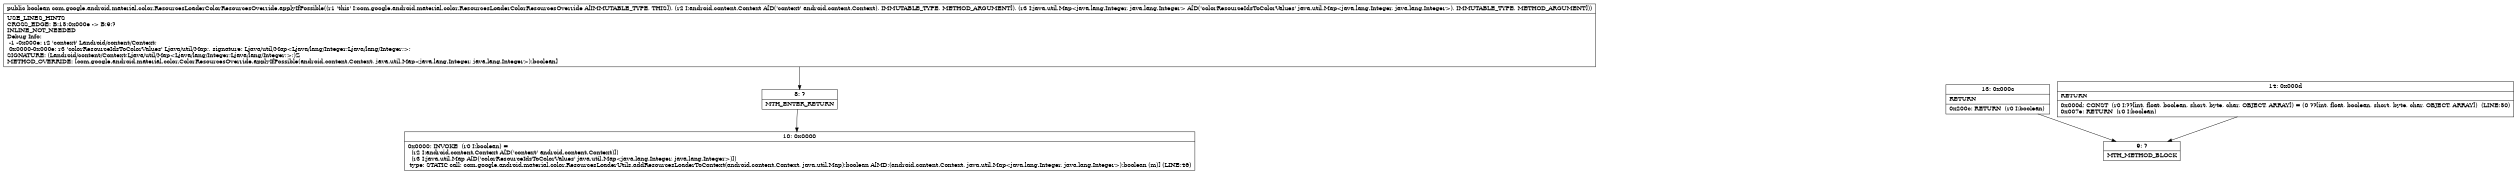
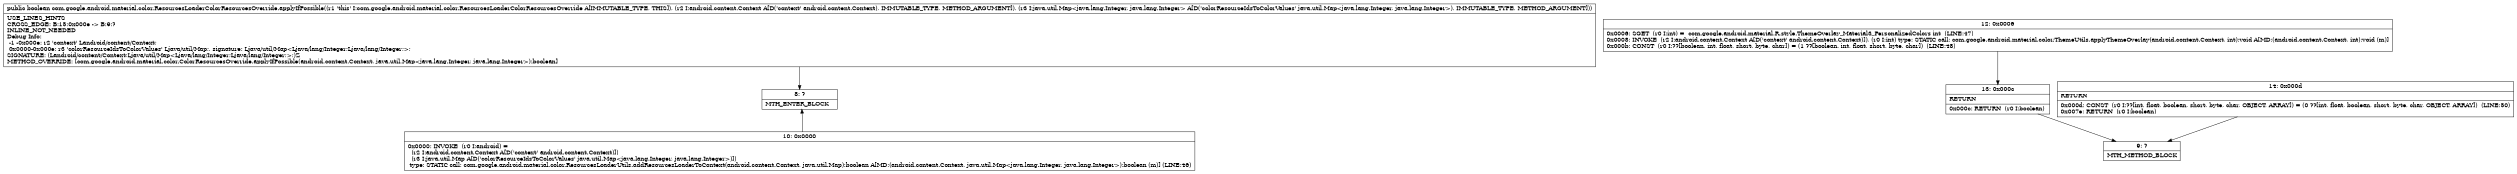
none -> (1998, 35)
(800, 104) -> (797, 104)
(1998, 109) -> (1998, 109)
(797, 118) -> (802, 123)
(459, 147) -> (459, 147)
